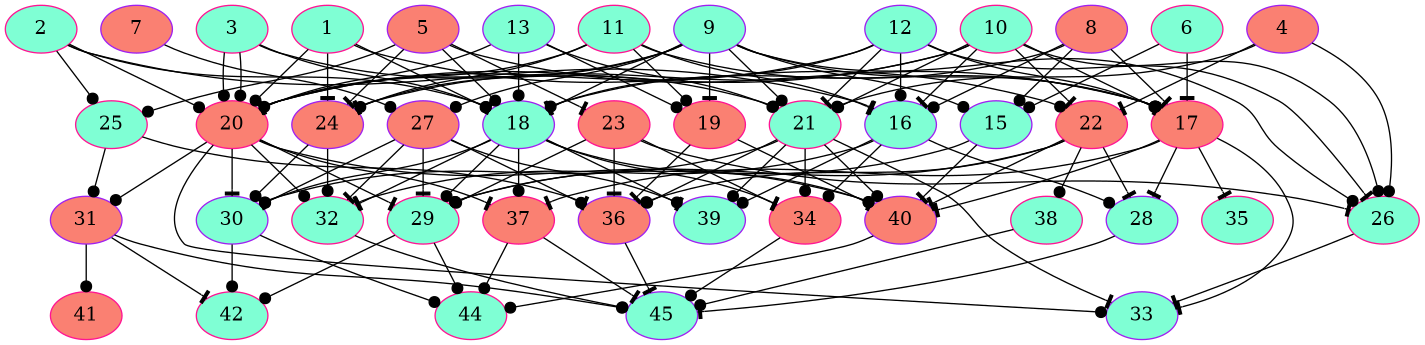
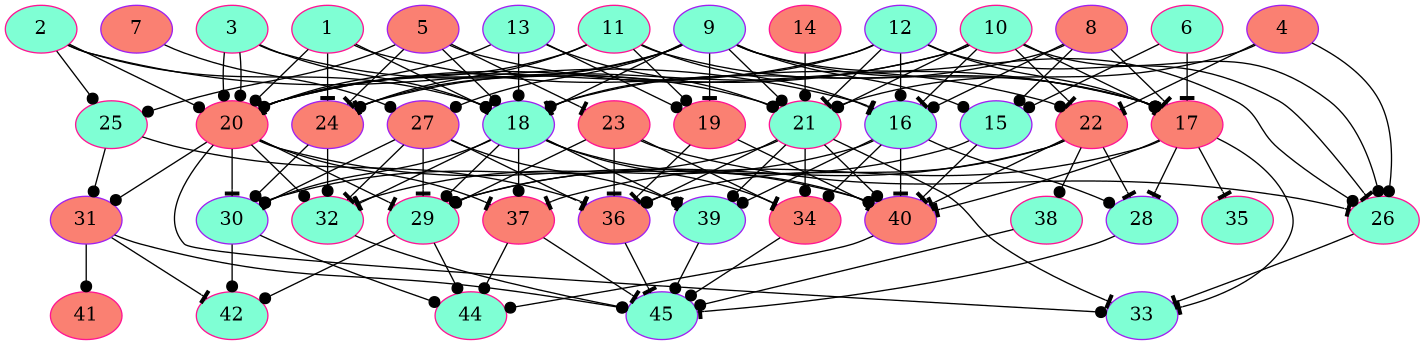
none -> (805, 29)
none -> (901, 169)
(514, 170) -> (514, 170)
none -> (688, 263)
